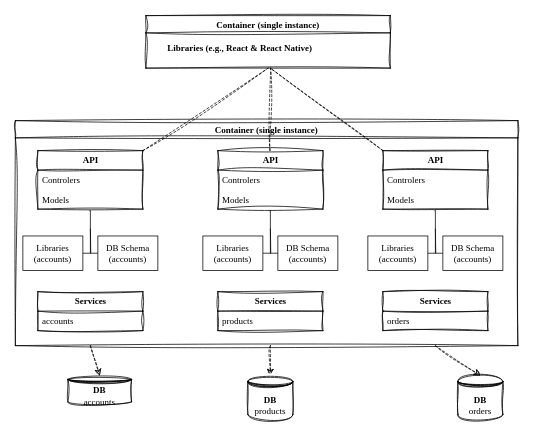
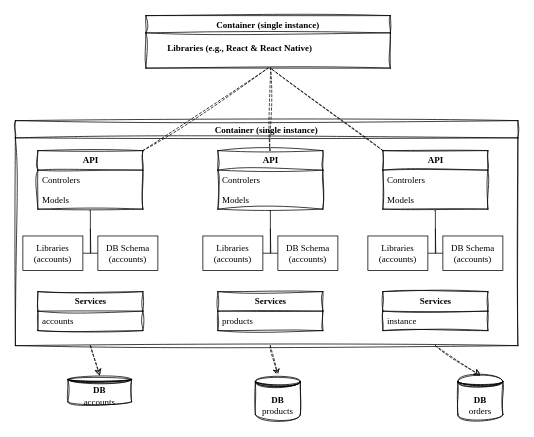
(402, 322) -> (406, 322)
(270, 398) -> (278, 398)
